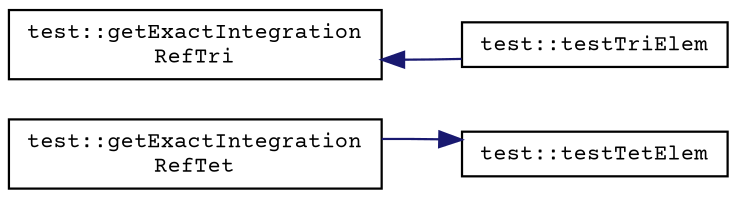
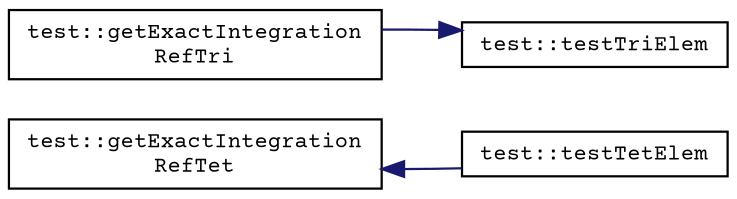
(433, 59) -> (410, 30)
(410, 139) -> (433, 169)
